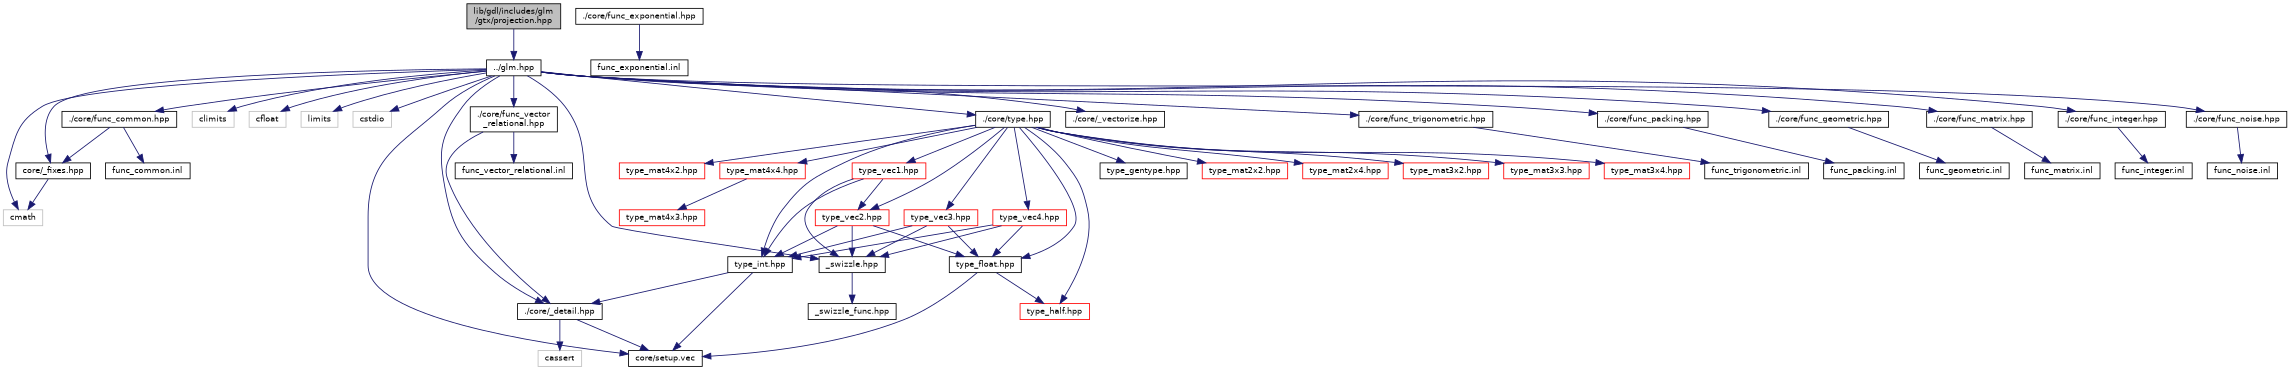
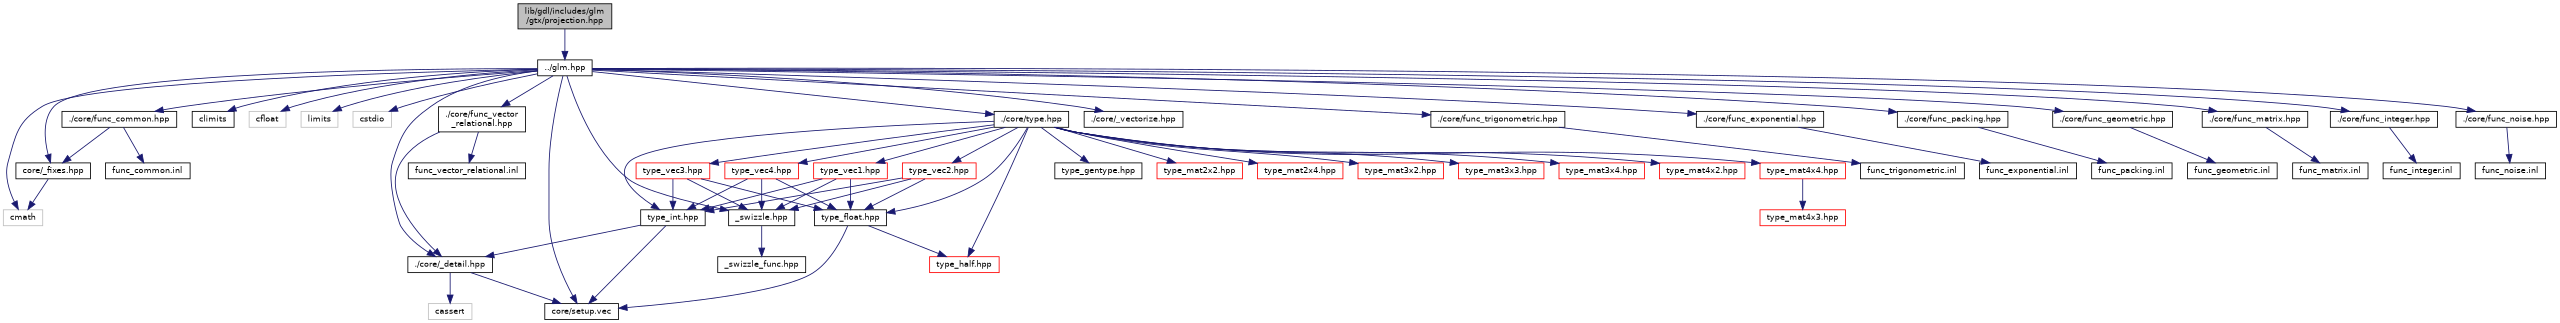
none -> (1140, 88)
(213, 119) -> (213, 119)
(873, 191) -> (850, 190)
